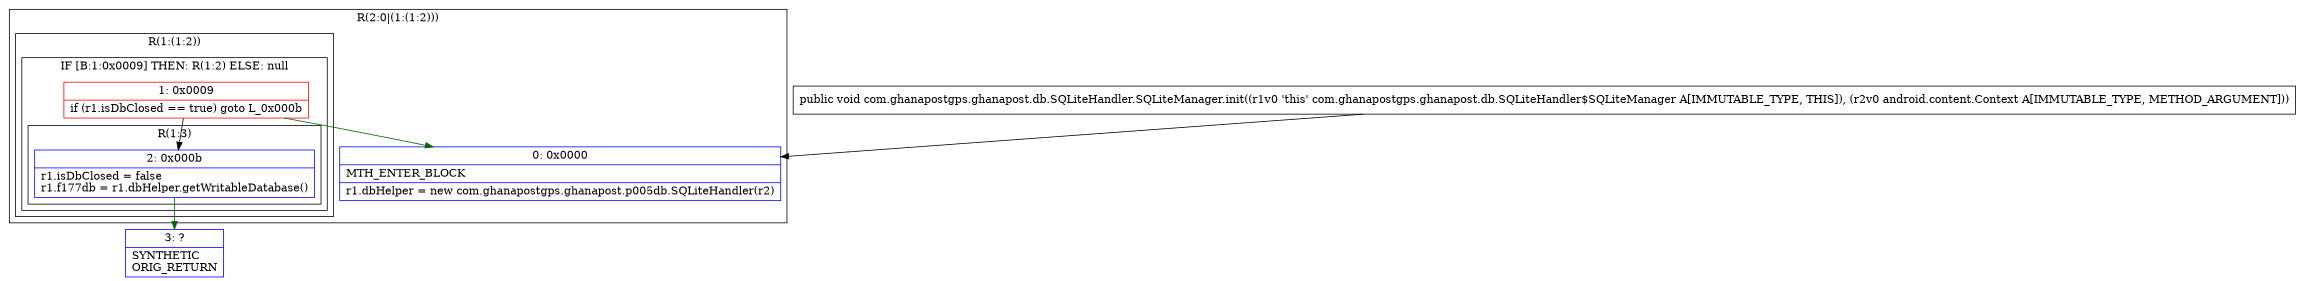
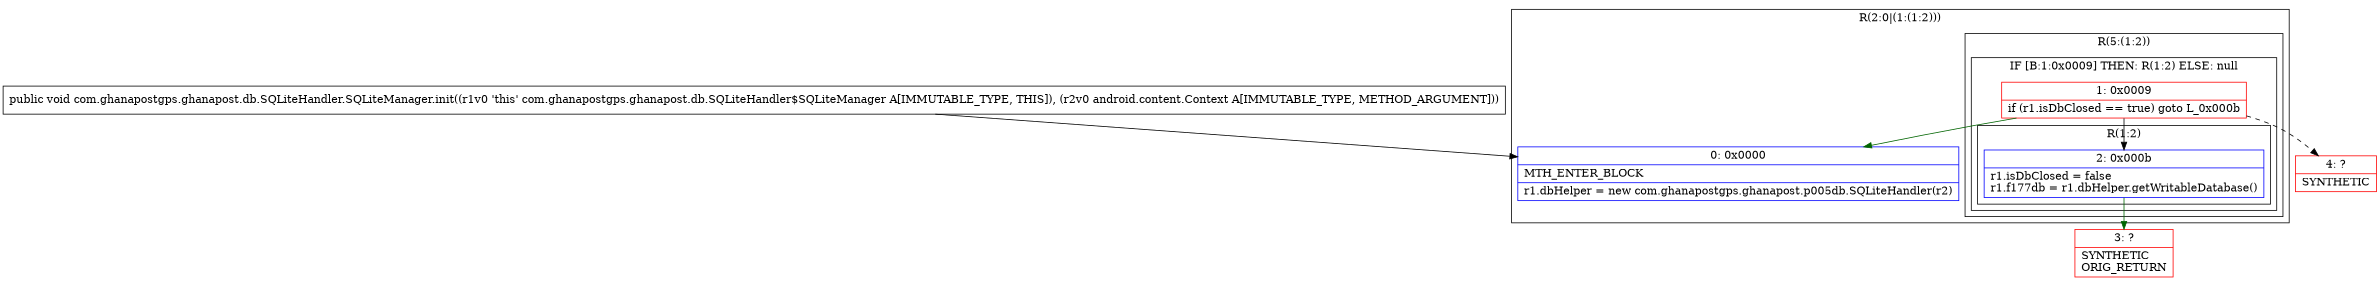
(175, 42) -> (2124, 42)
(175, 134) -> (2124, 134)
none -> (2336, 174)
(175, 253) -> (2124, 253)
